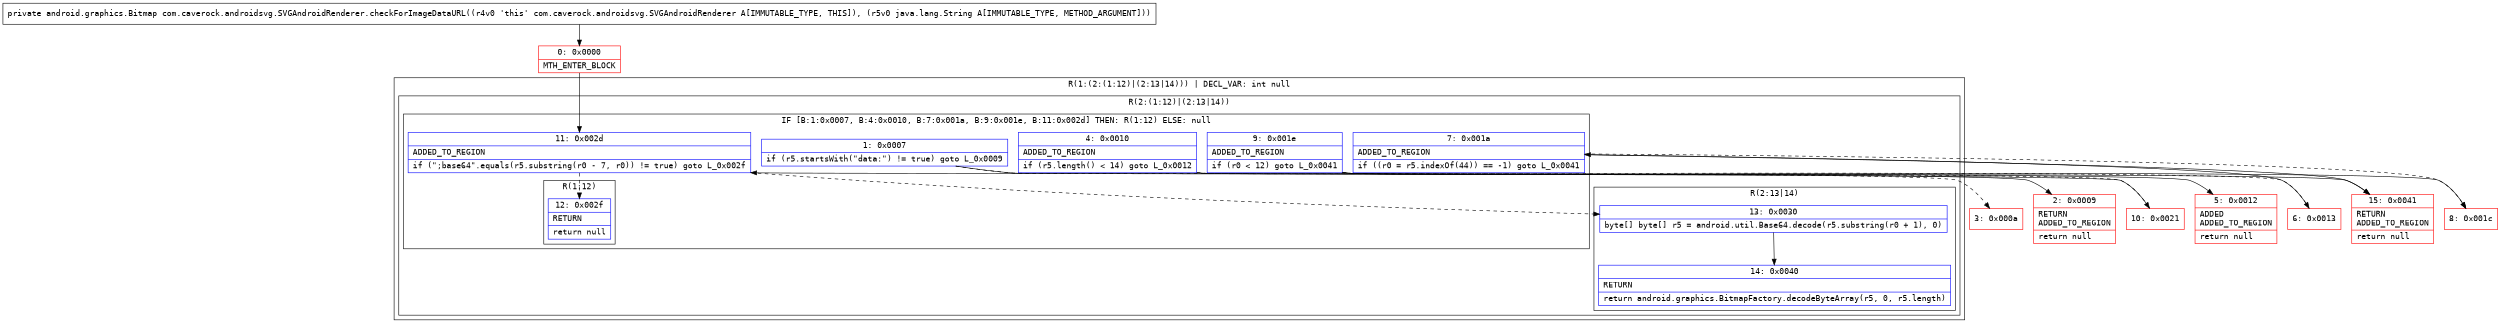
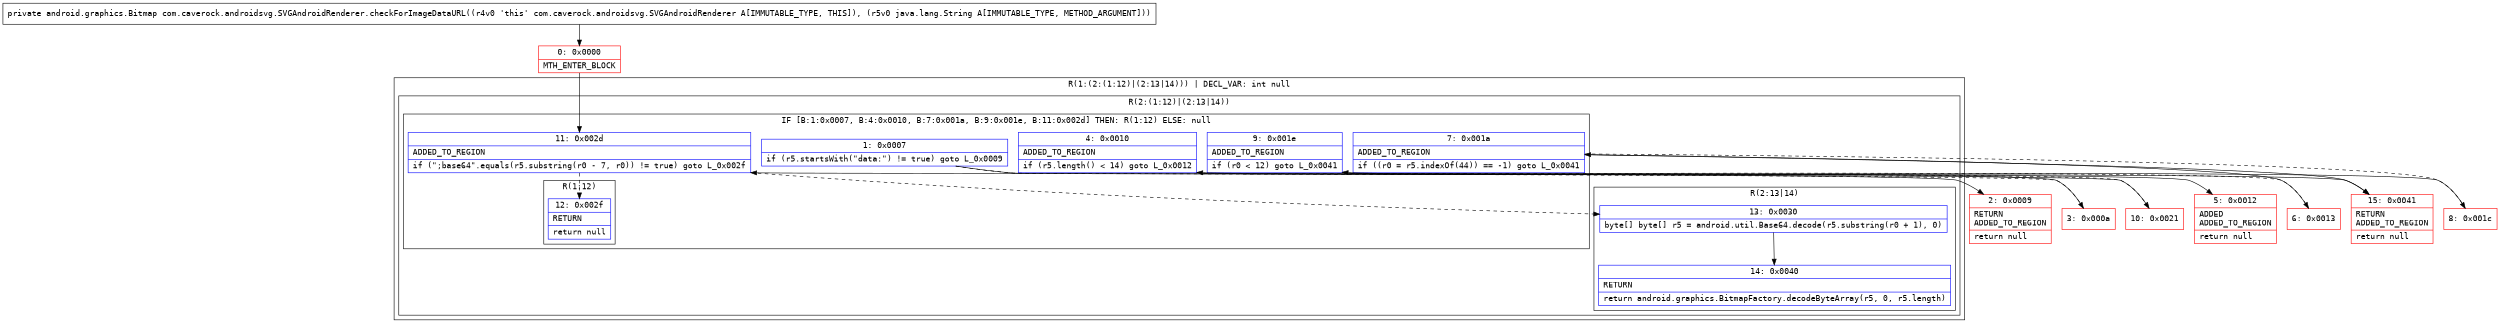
(1907, 173) -> (1913, 173)
none -> (1649, 174)
